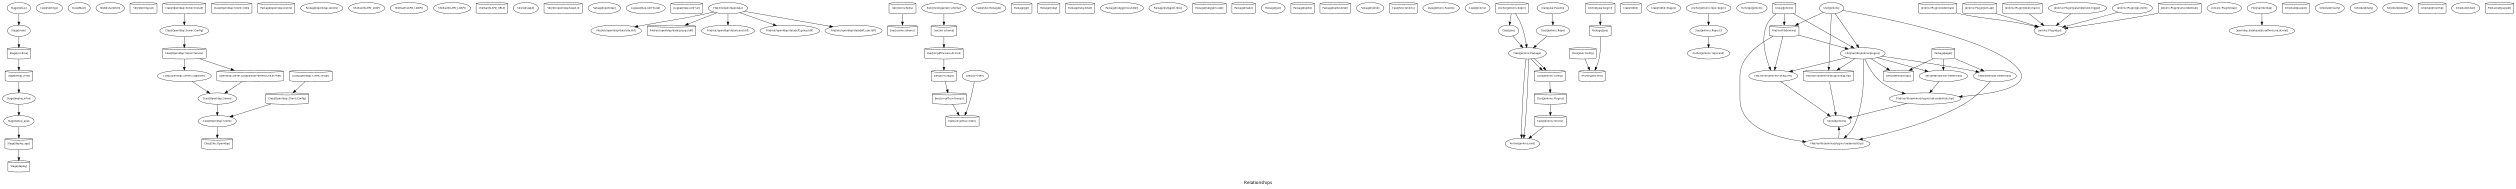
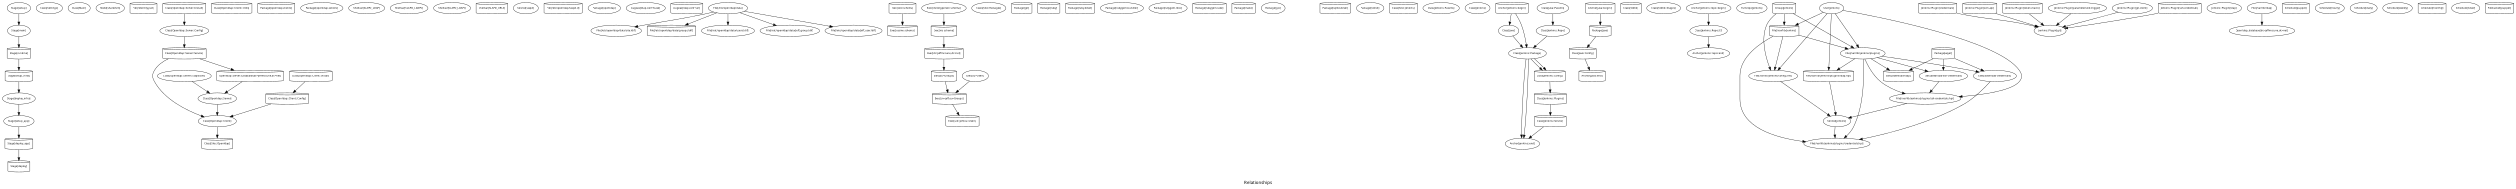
(1303, 8) -> none
(1600, 52) -> (1592, 41)
(184, 63) -> (163, 93)
(1820, 64) -> (1804, 41)
(971, 97) -> (964, 86)
(1839, 134) -> (1835, 131)
